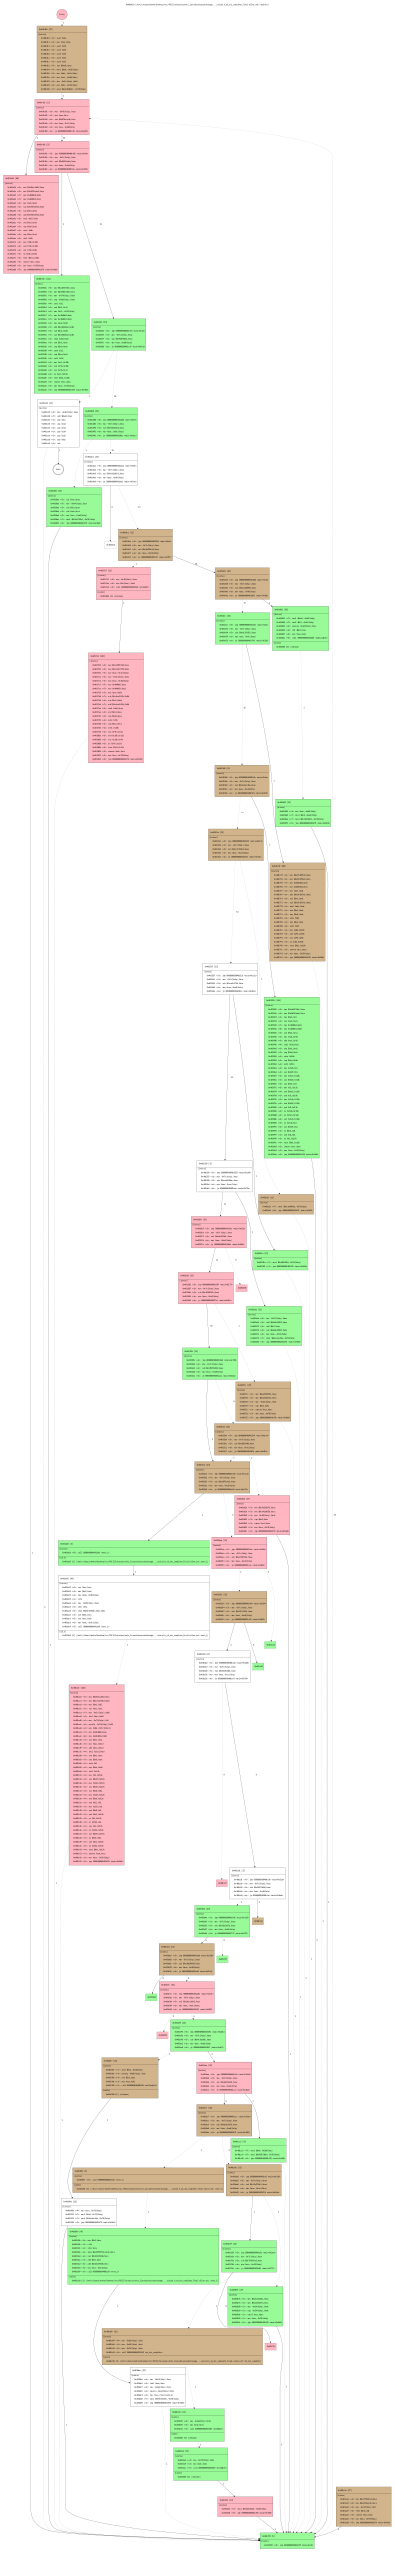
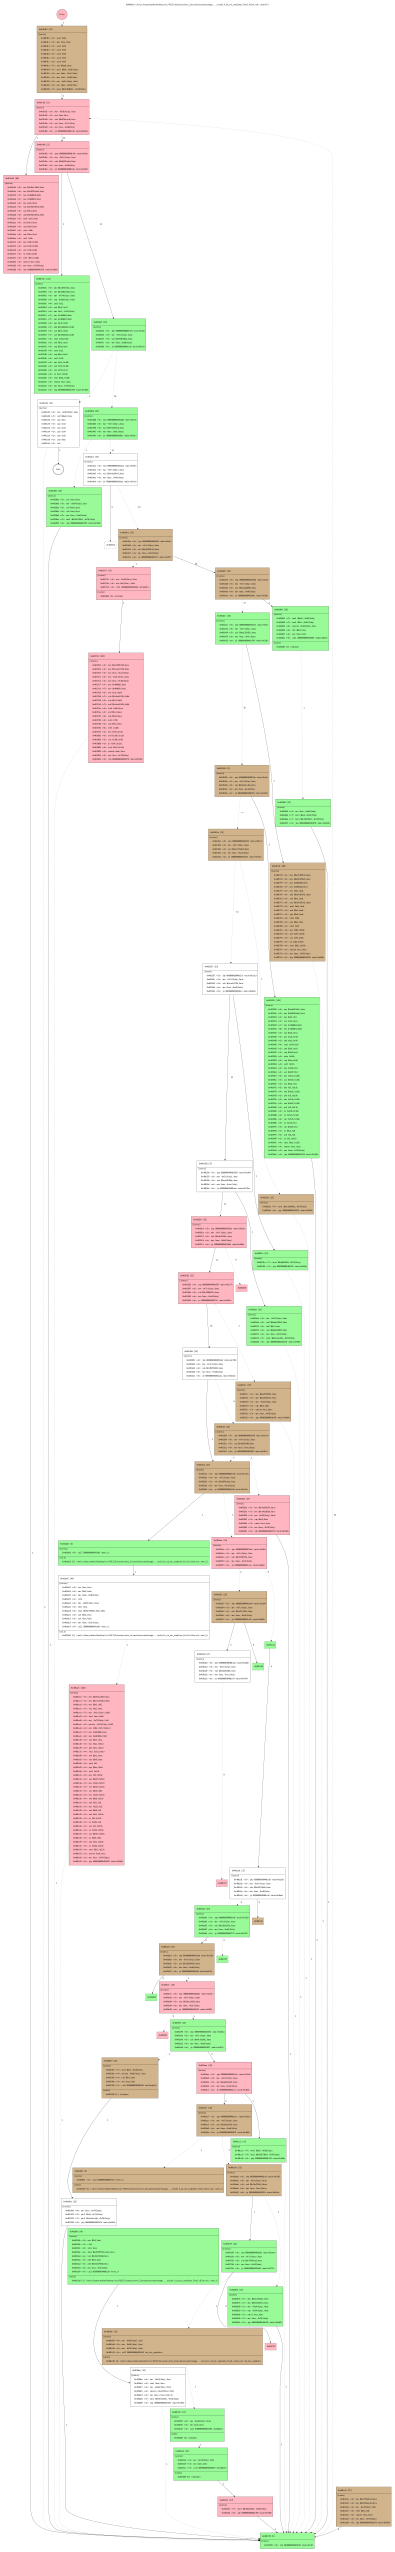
(210, 1364) -> (210, 1364)
(240, 1774) -> (264, 1757)
(146, 2210) -> none
